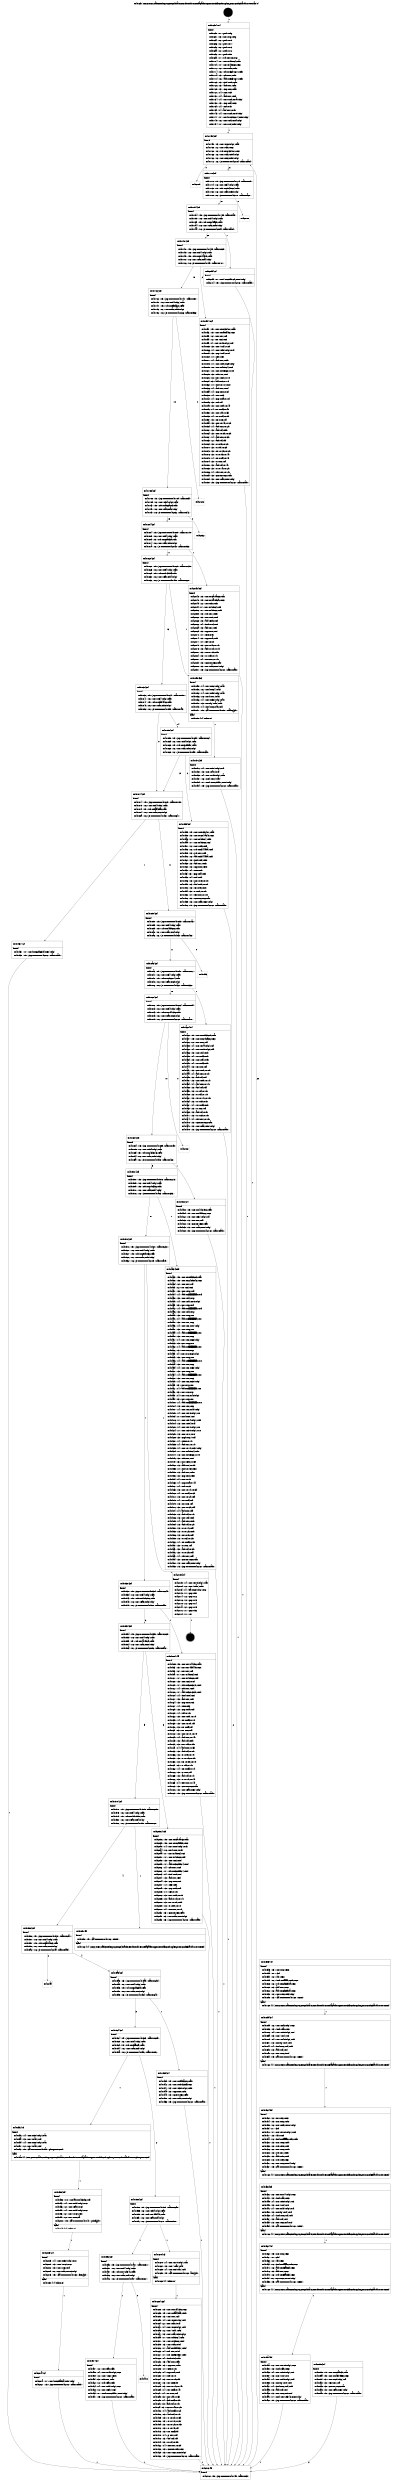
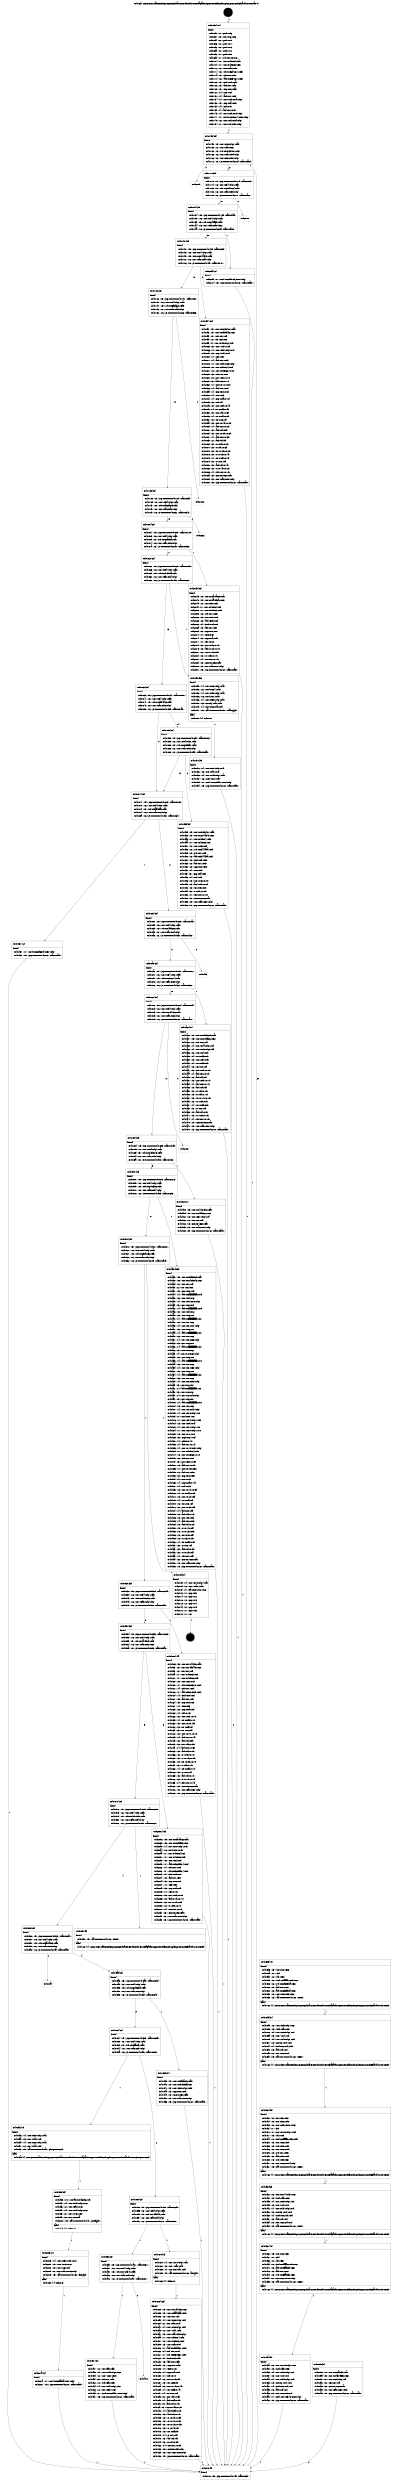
none -> (325, 2180)
